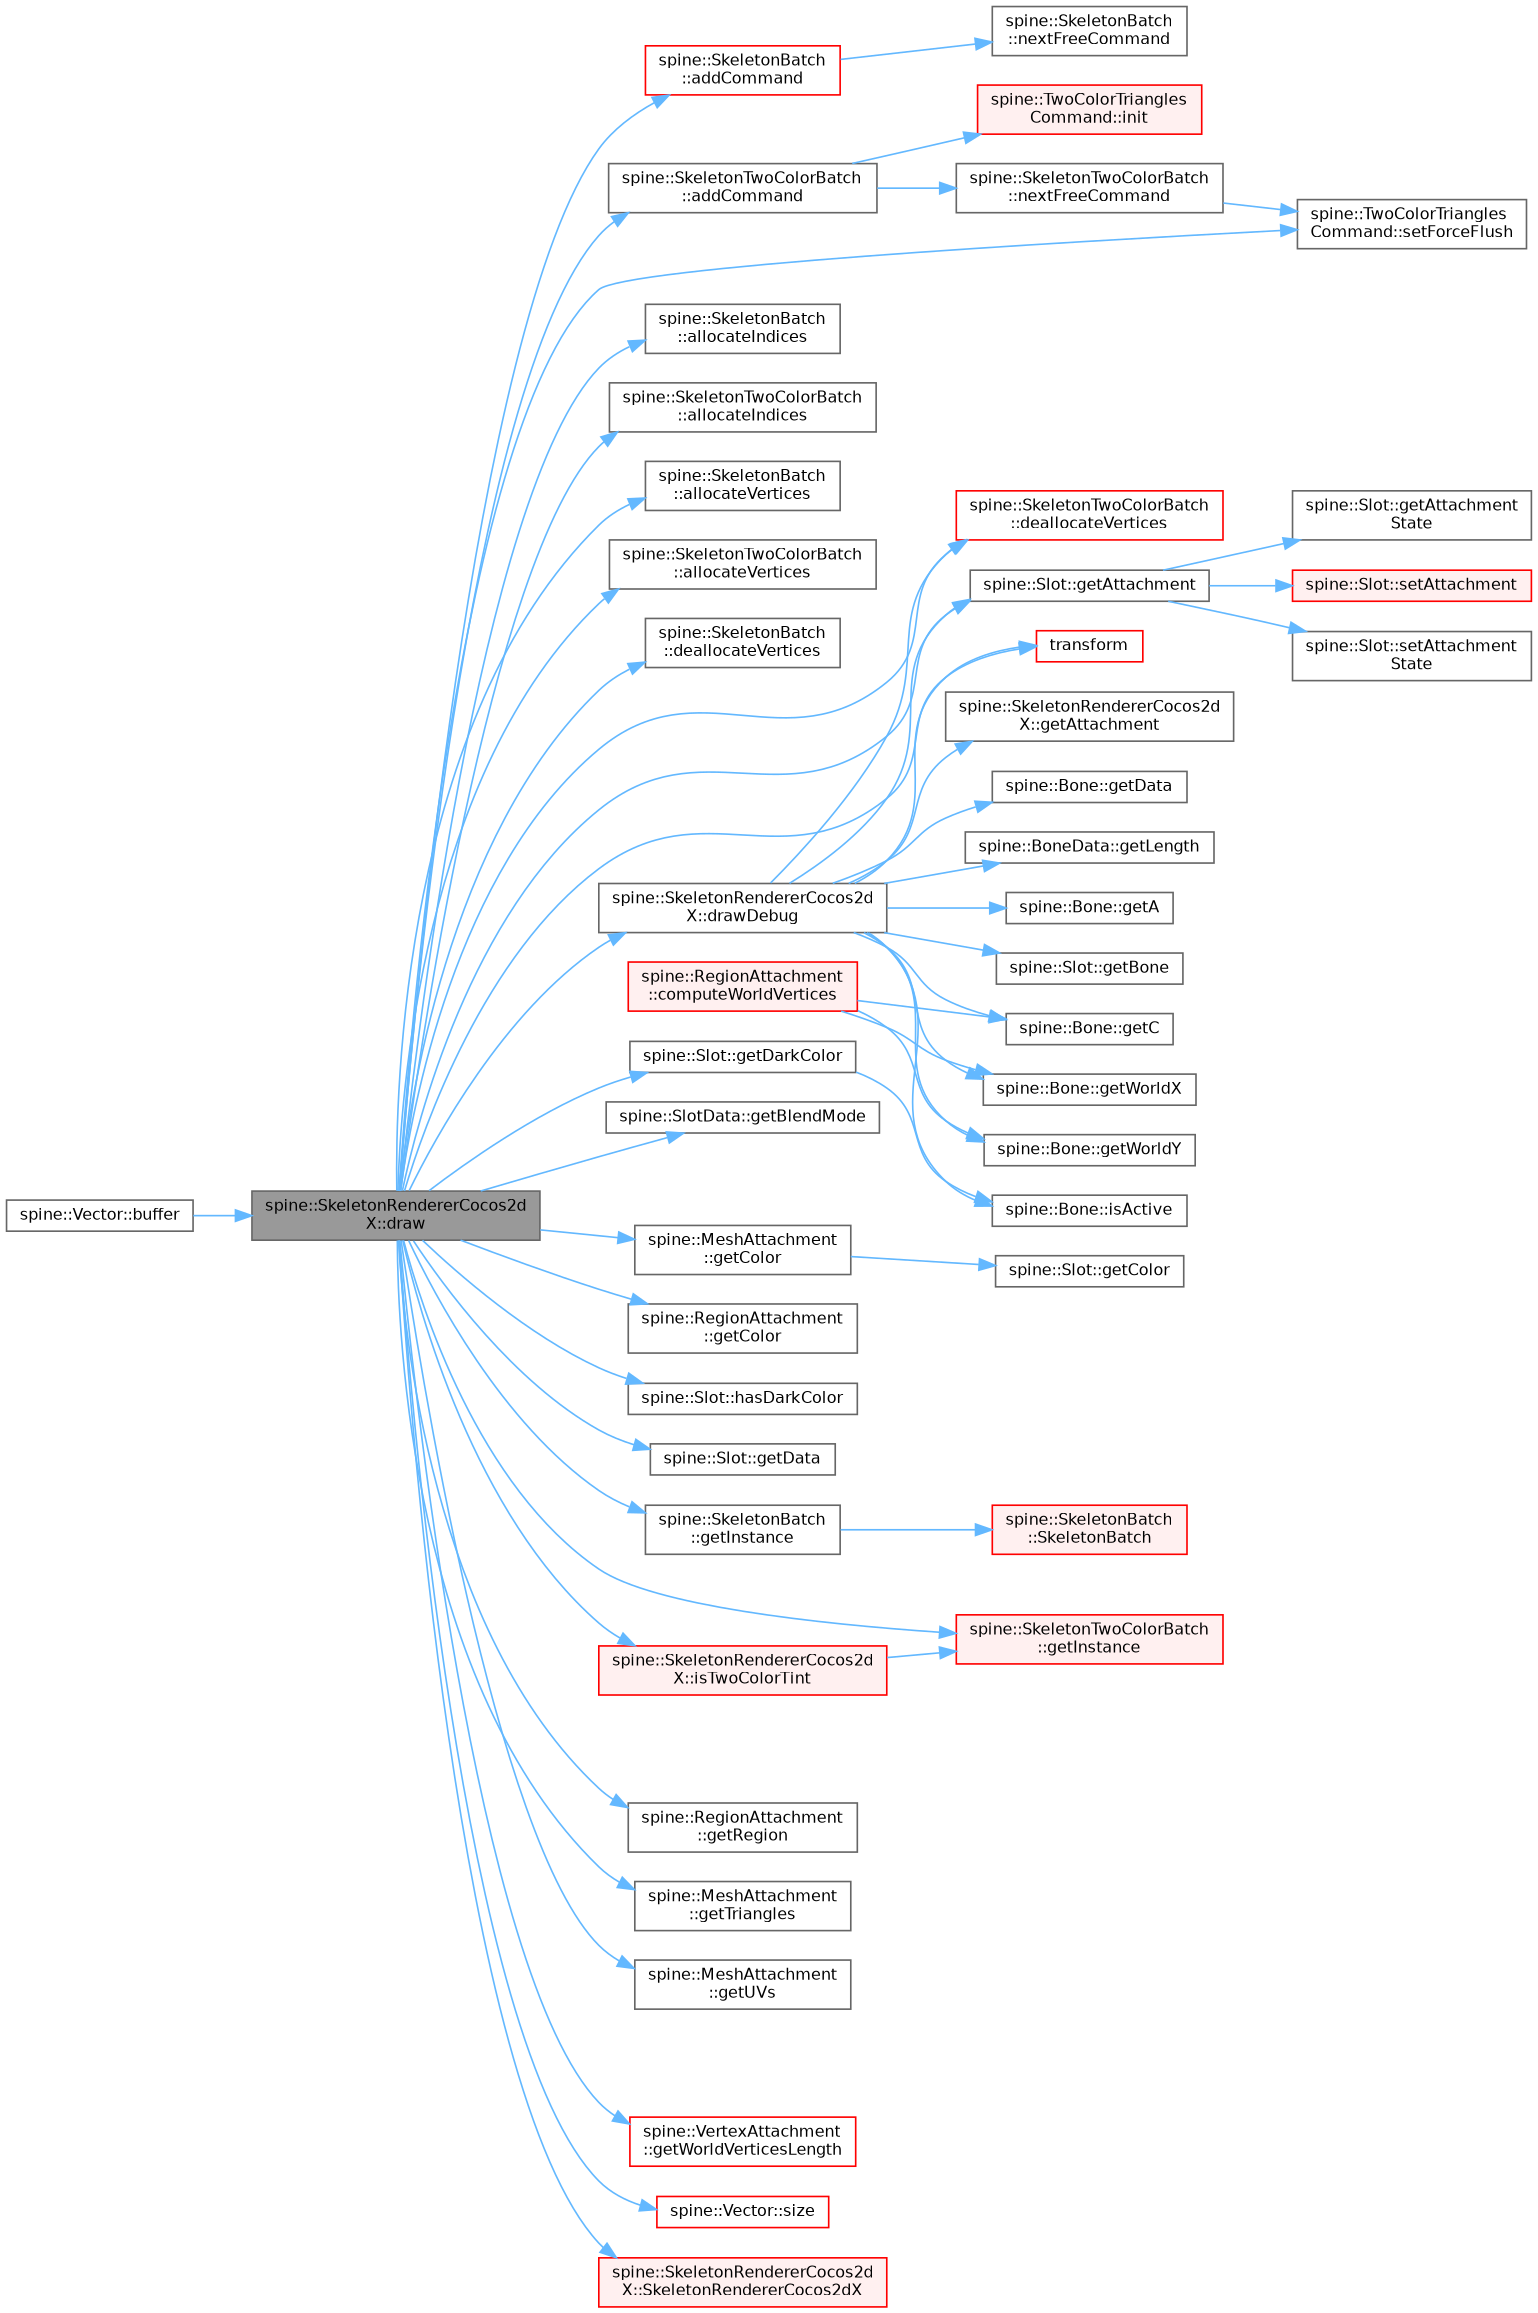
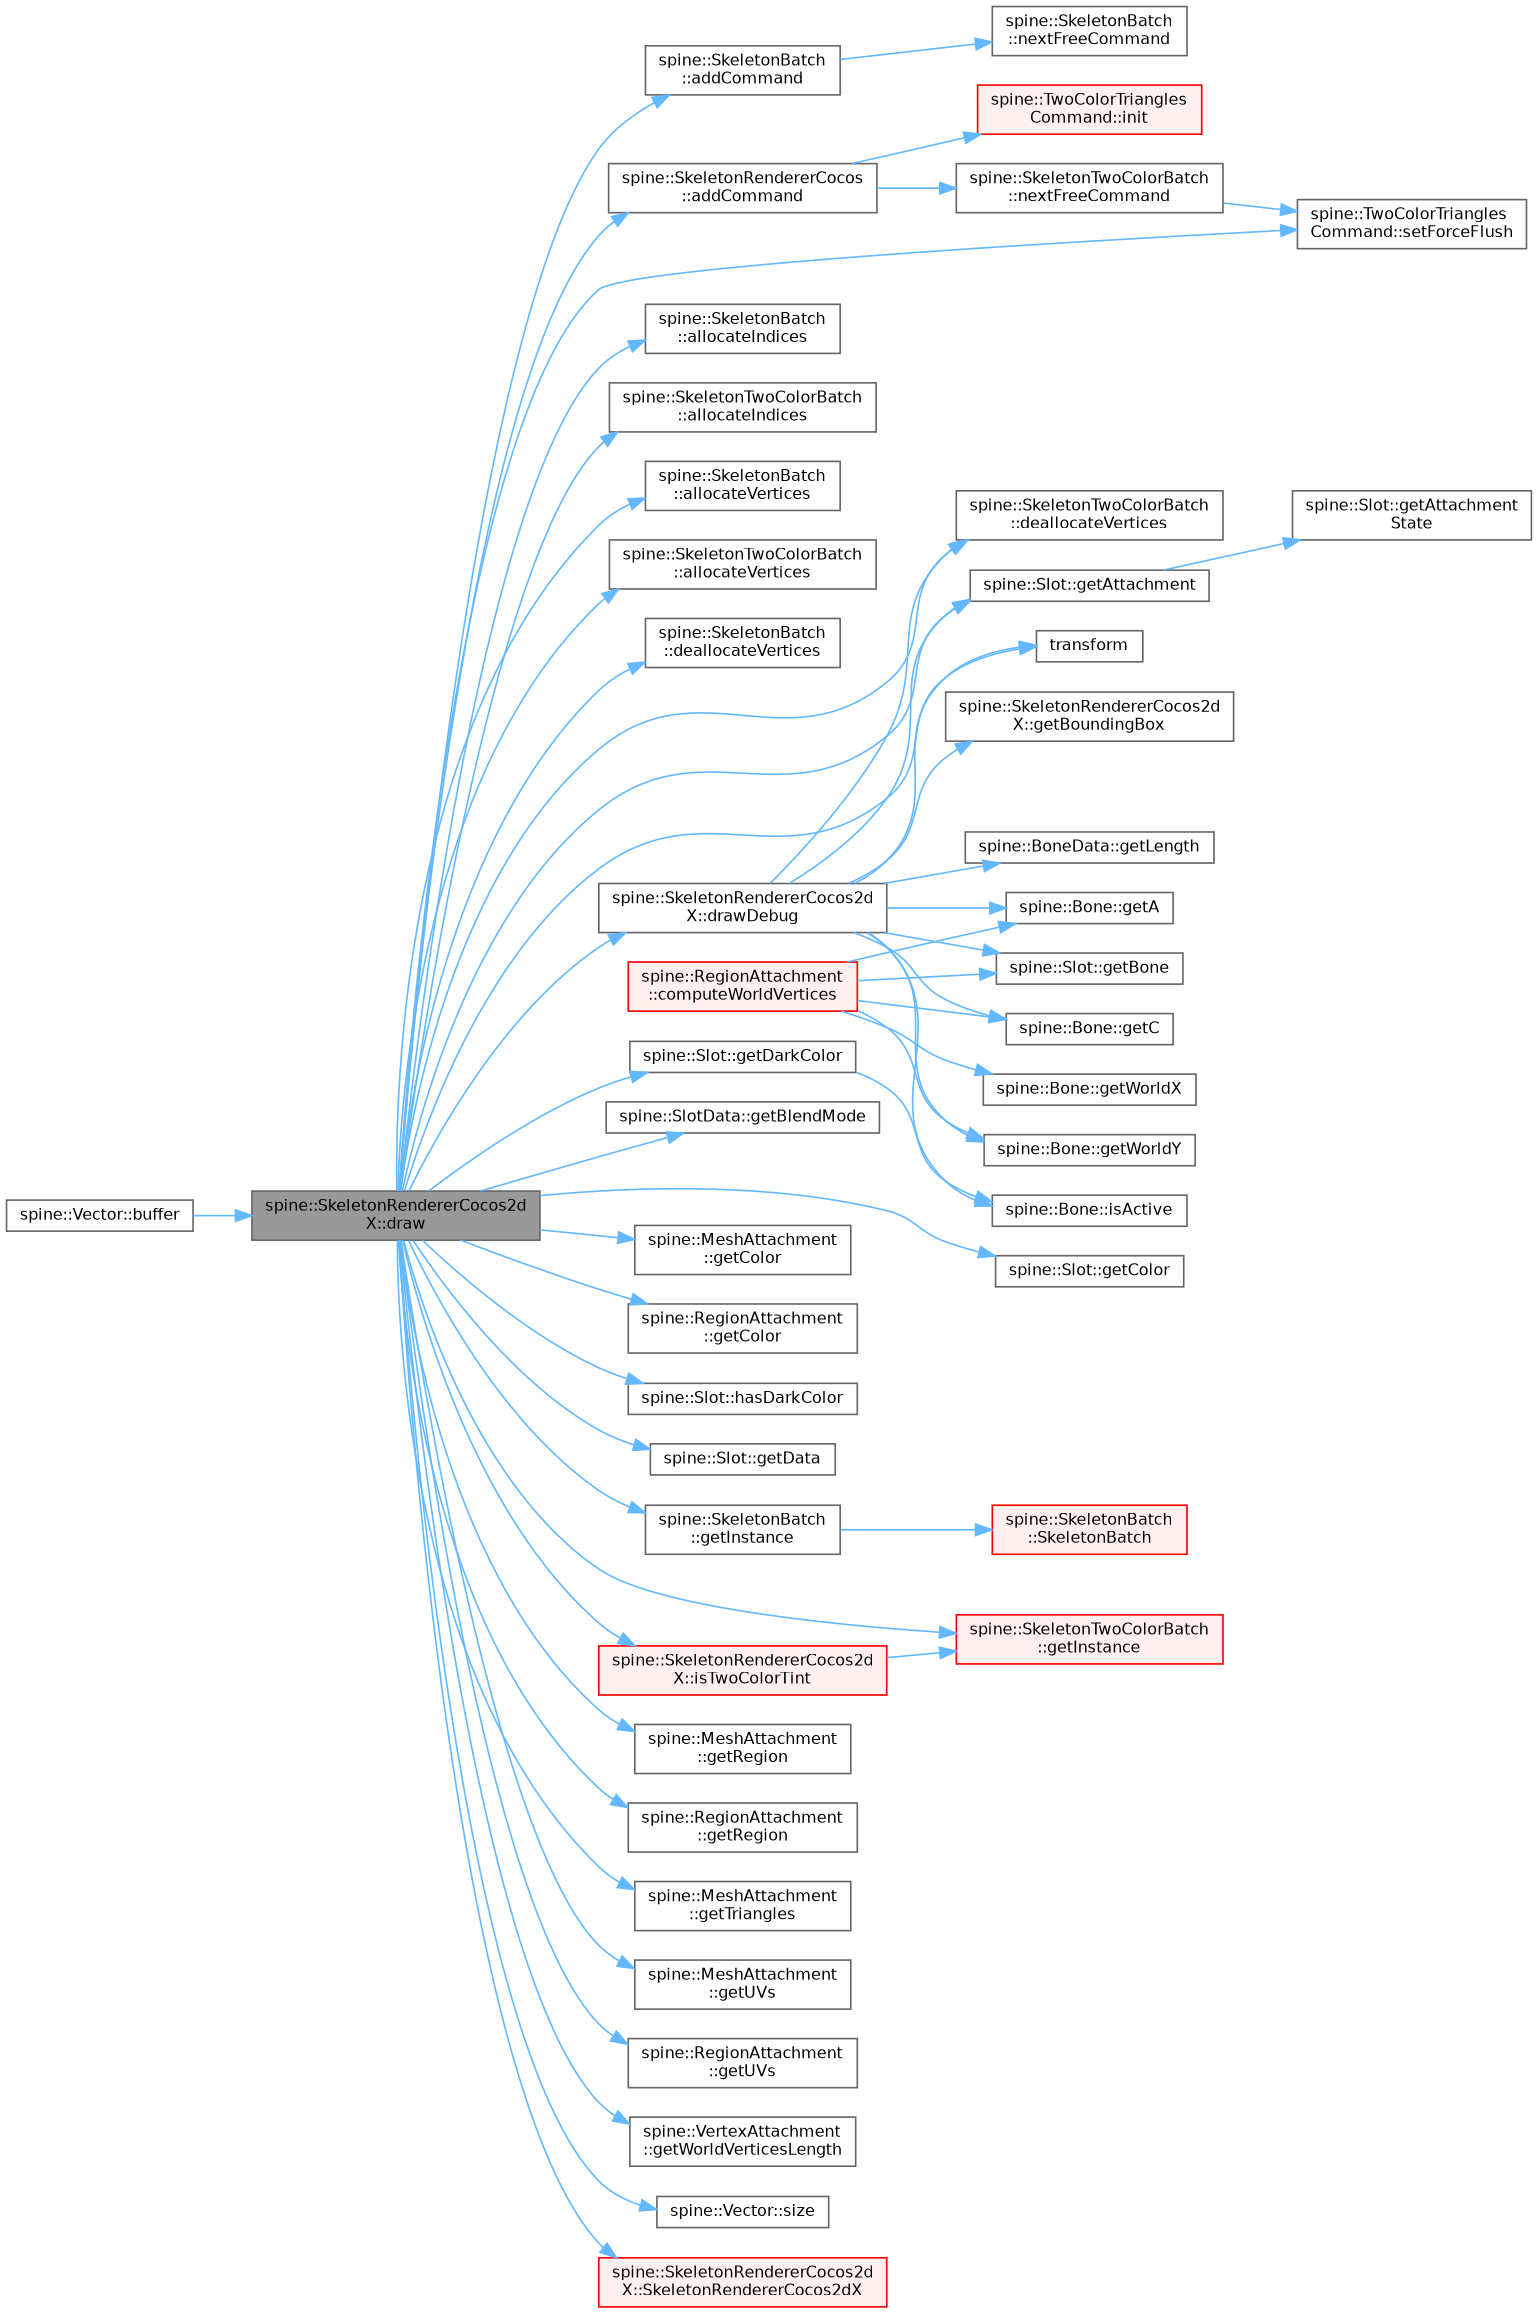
(743, 70) -> (743, 70)
(743, 188) -> (743, 188)
(1090, 515) -> (1090, 515)
(1412, 586) -> none
(1090, 646) -> (1090, 646)
(1412, 656) -> none
(1090, 717) -> (1090, 717)
(1090, 787) -> none
none -> (908, 948)
none -> (934, 977)
(916, 1003) -> none
(915, 1261) -> (765, 1192)
none -> (743, 1749)
none -> (743, 2063)
(743, 2142) -> (743, 2142)
(743, 2212) -> (743, 2212)
